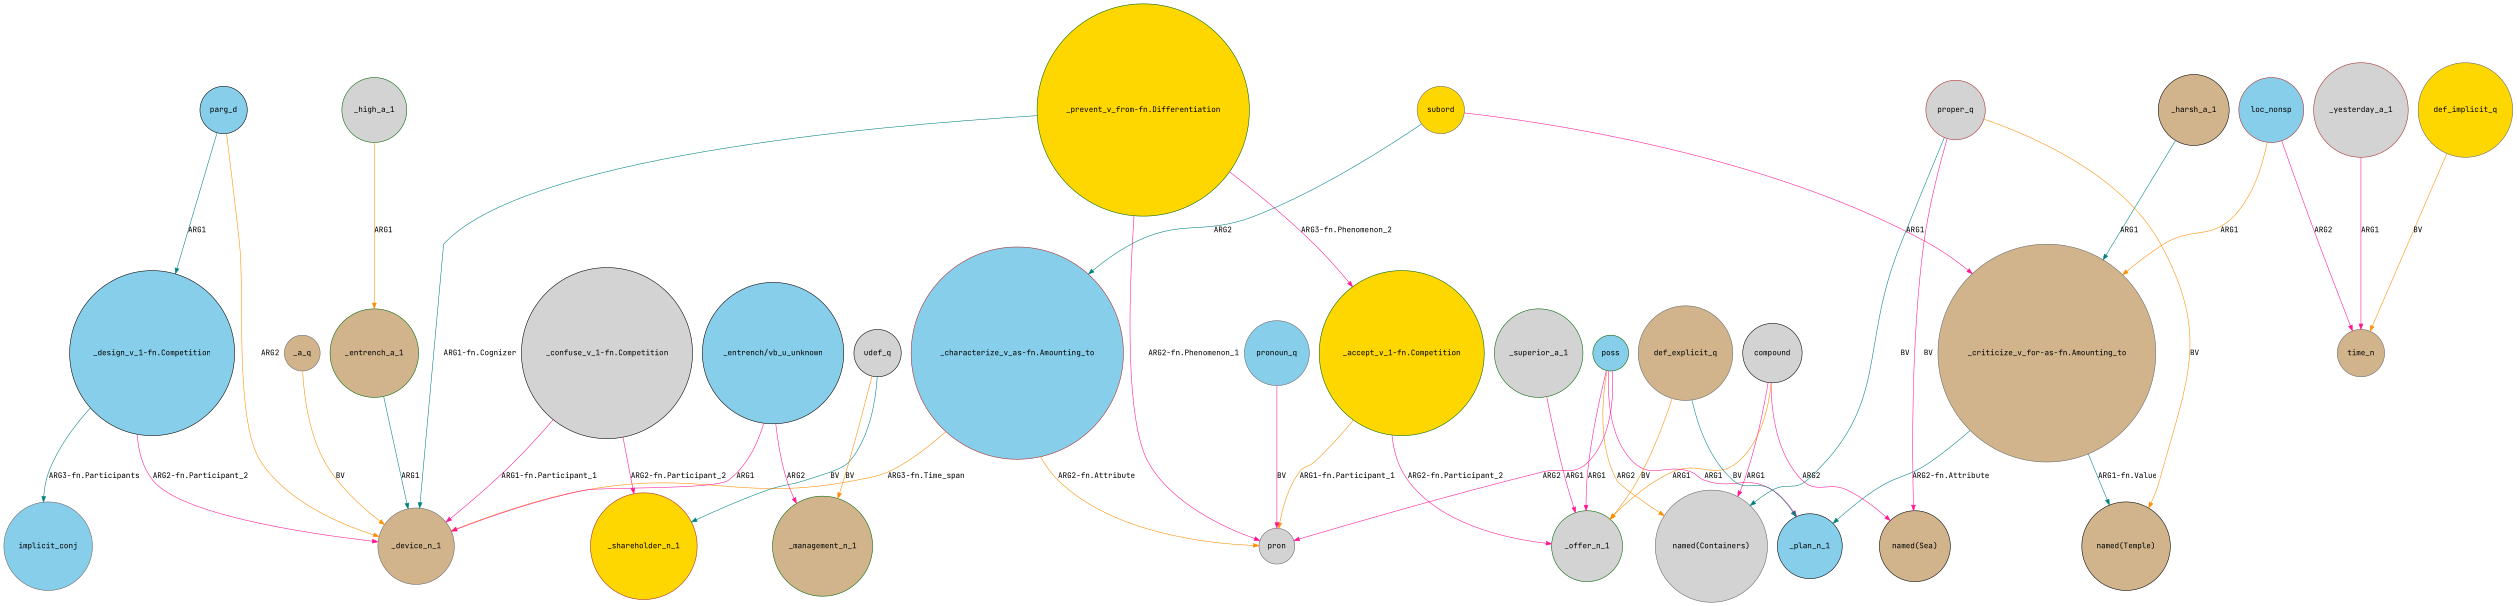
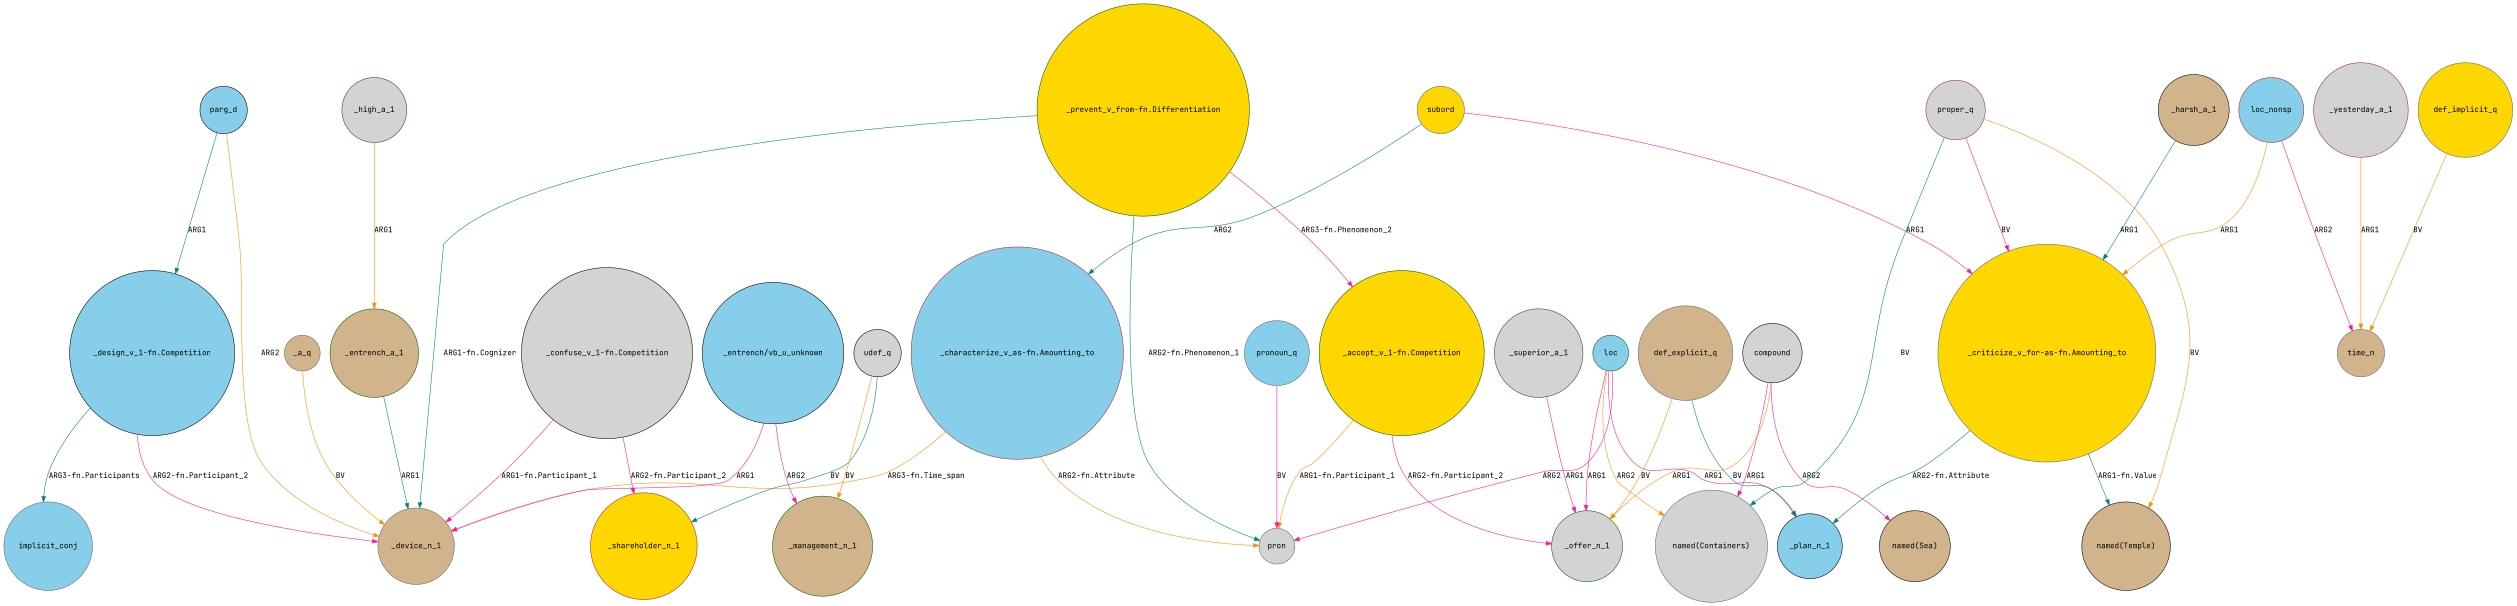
(2361, 241) -> (2361, 241)
(1916, 320) -> (1986, 192)
(1611, 353) -> (1611, 353)
(2047, 353) -> (2047, 353)
(1134, 407) -> (1134, 407)
